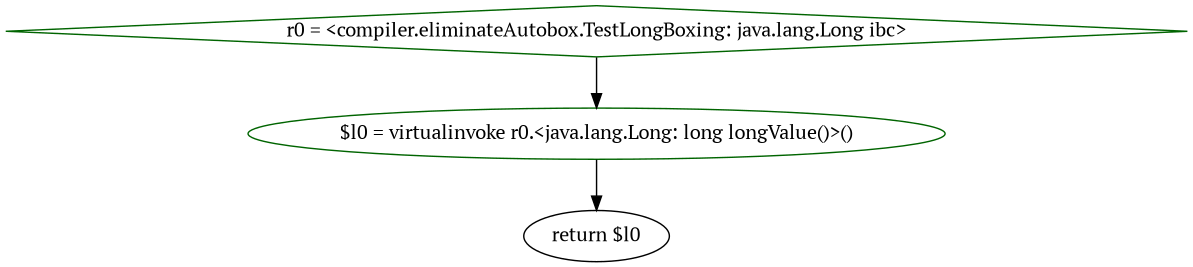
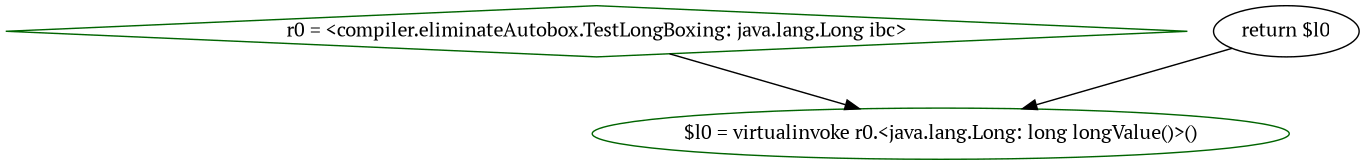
(597, 178) -> (1134, 77)
